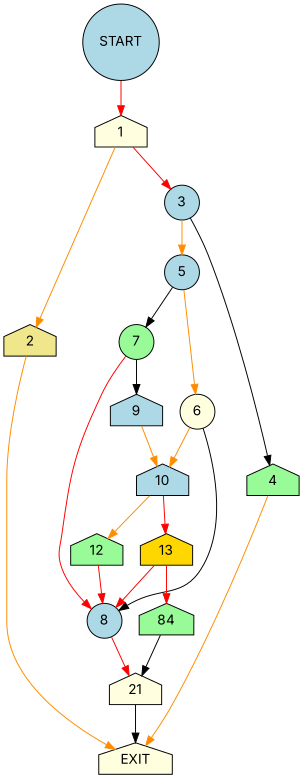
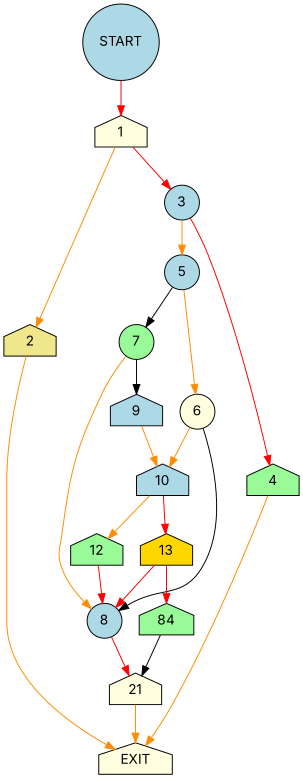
(235, 335) -> (235, 335)
(71, 477) -> (71, 477)
(136, 719) -> (136, 719)
